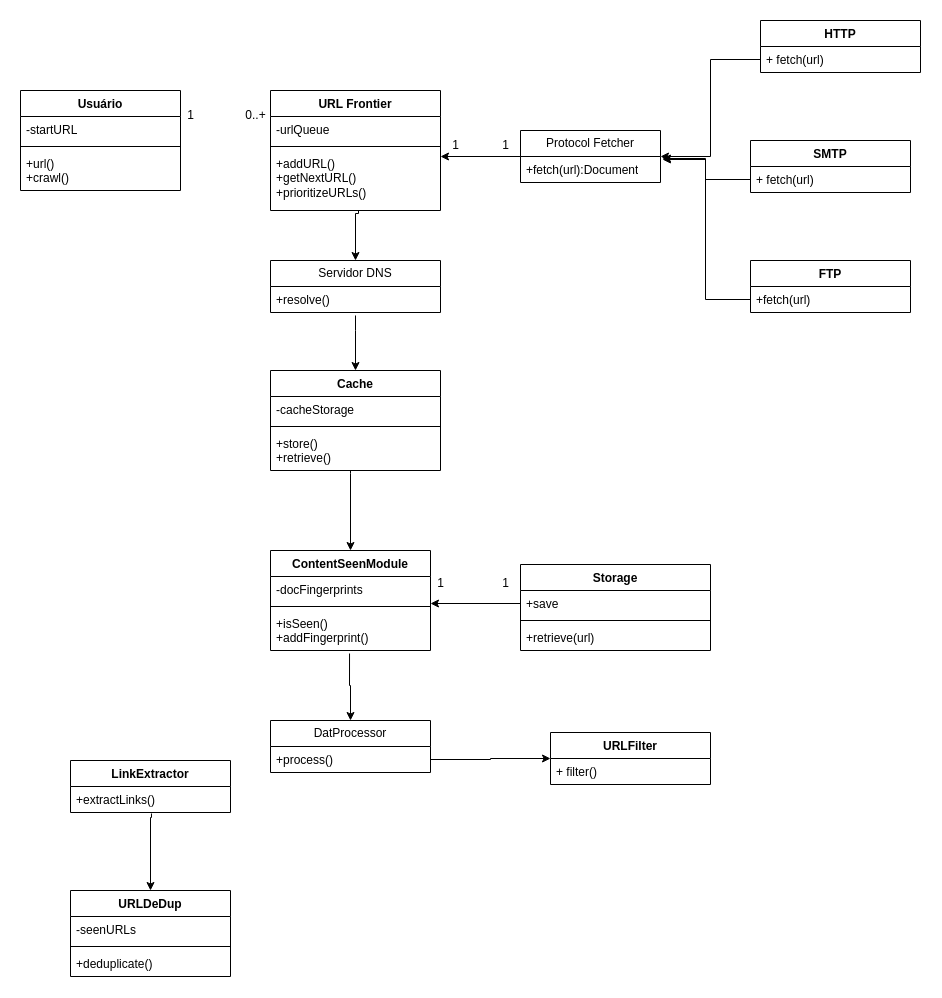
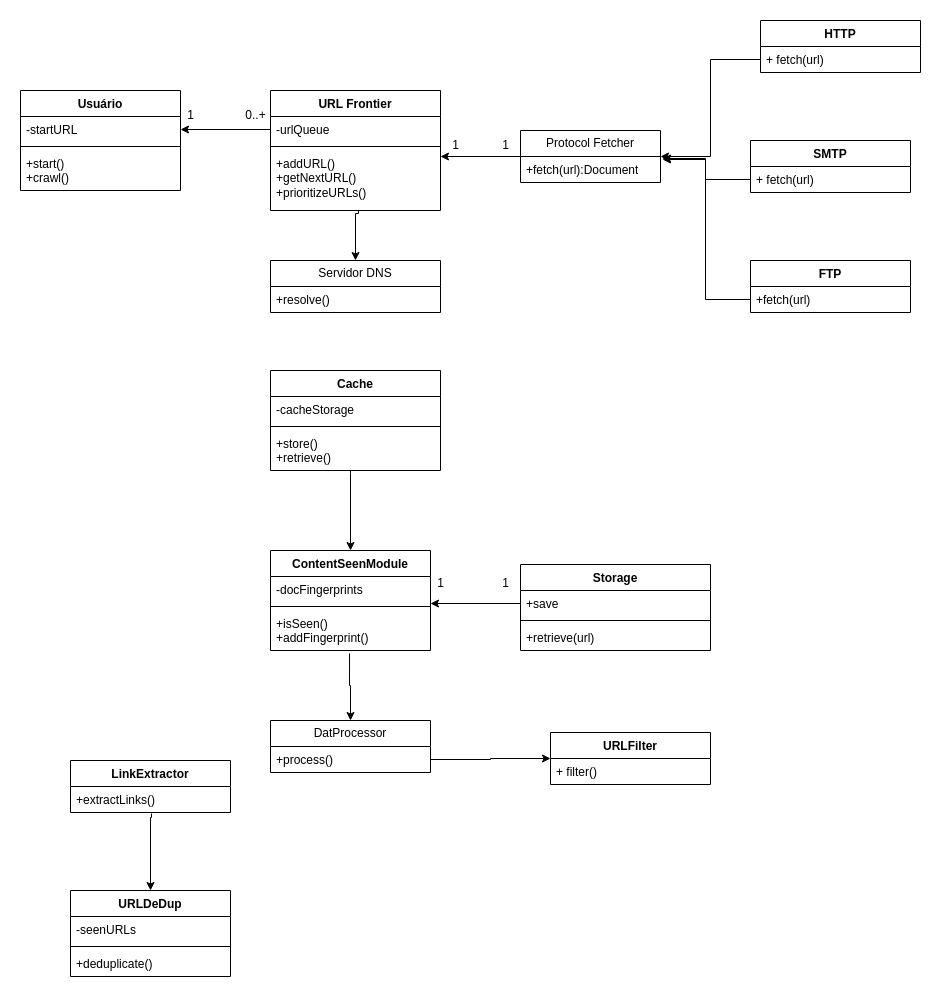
none -> (228, 130)
(52, 172) -> (53, 172)
(356, 340) -> none
